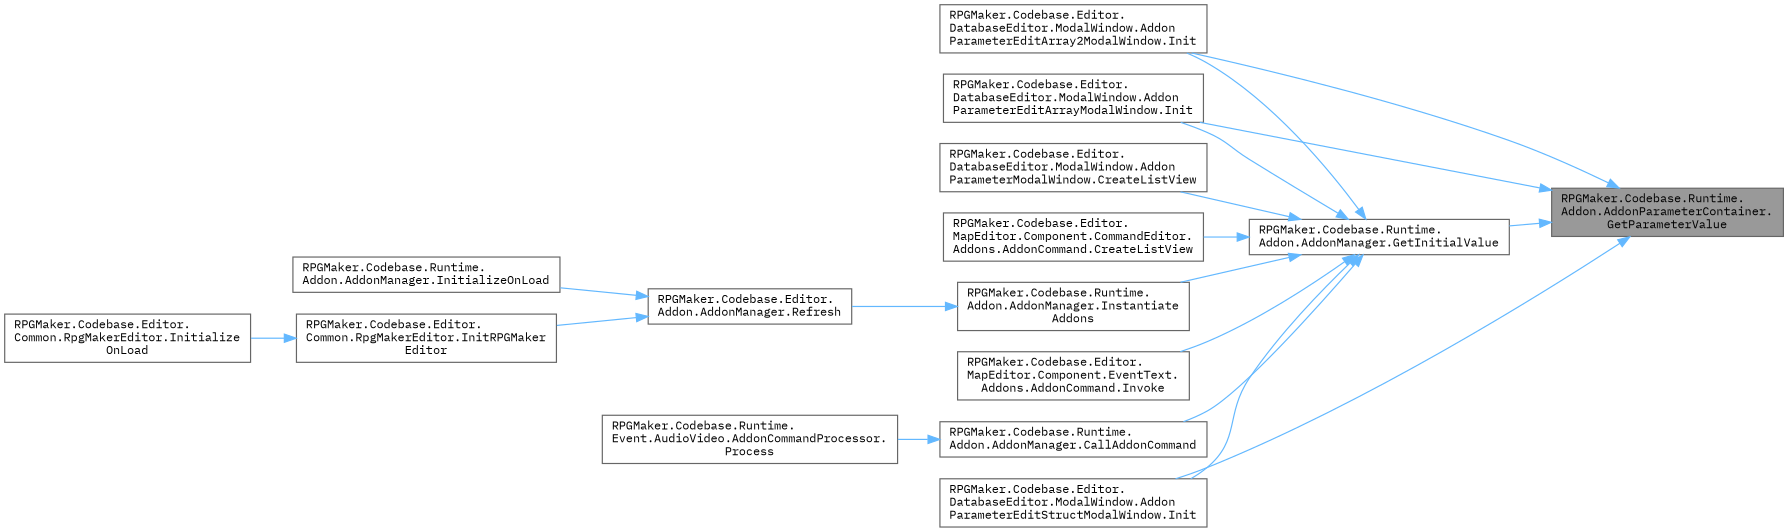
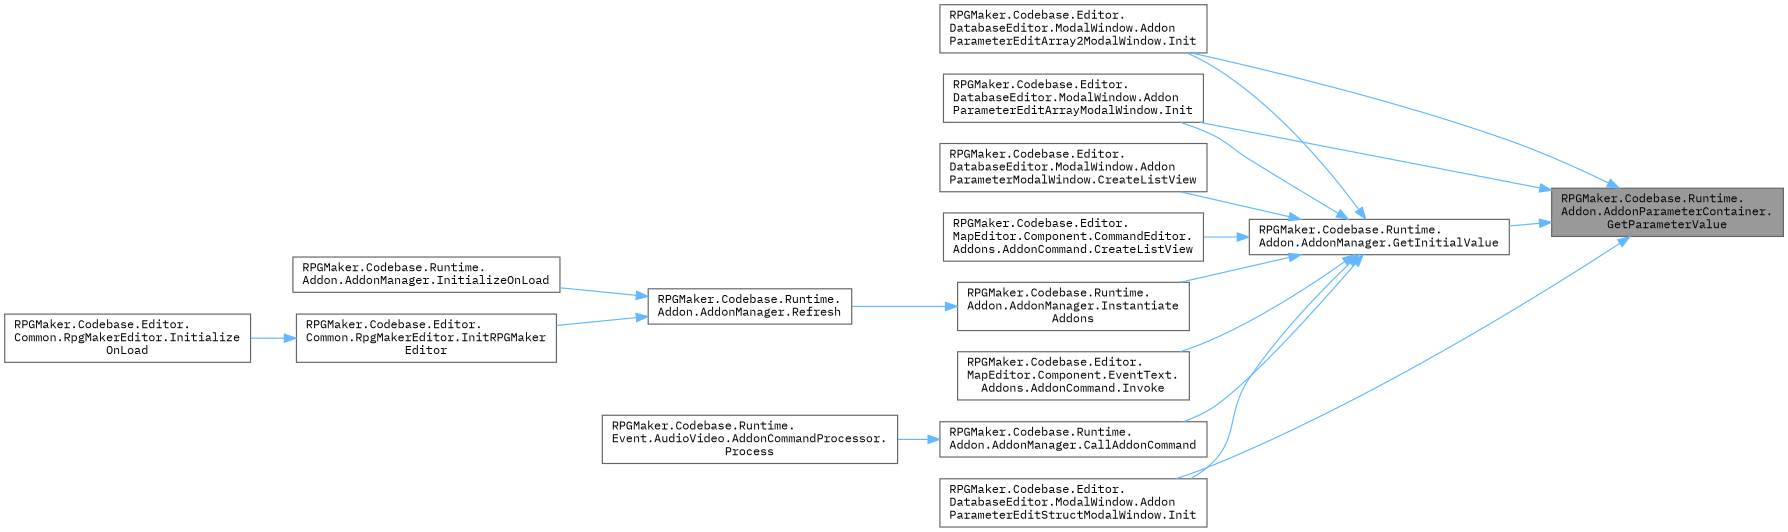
(750, 306) -> (750, 306)
